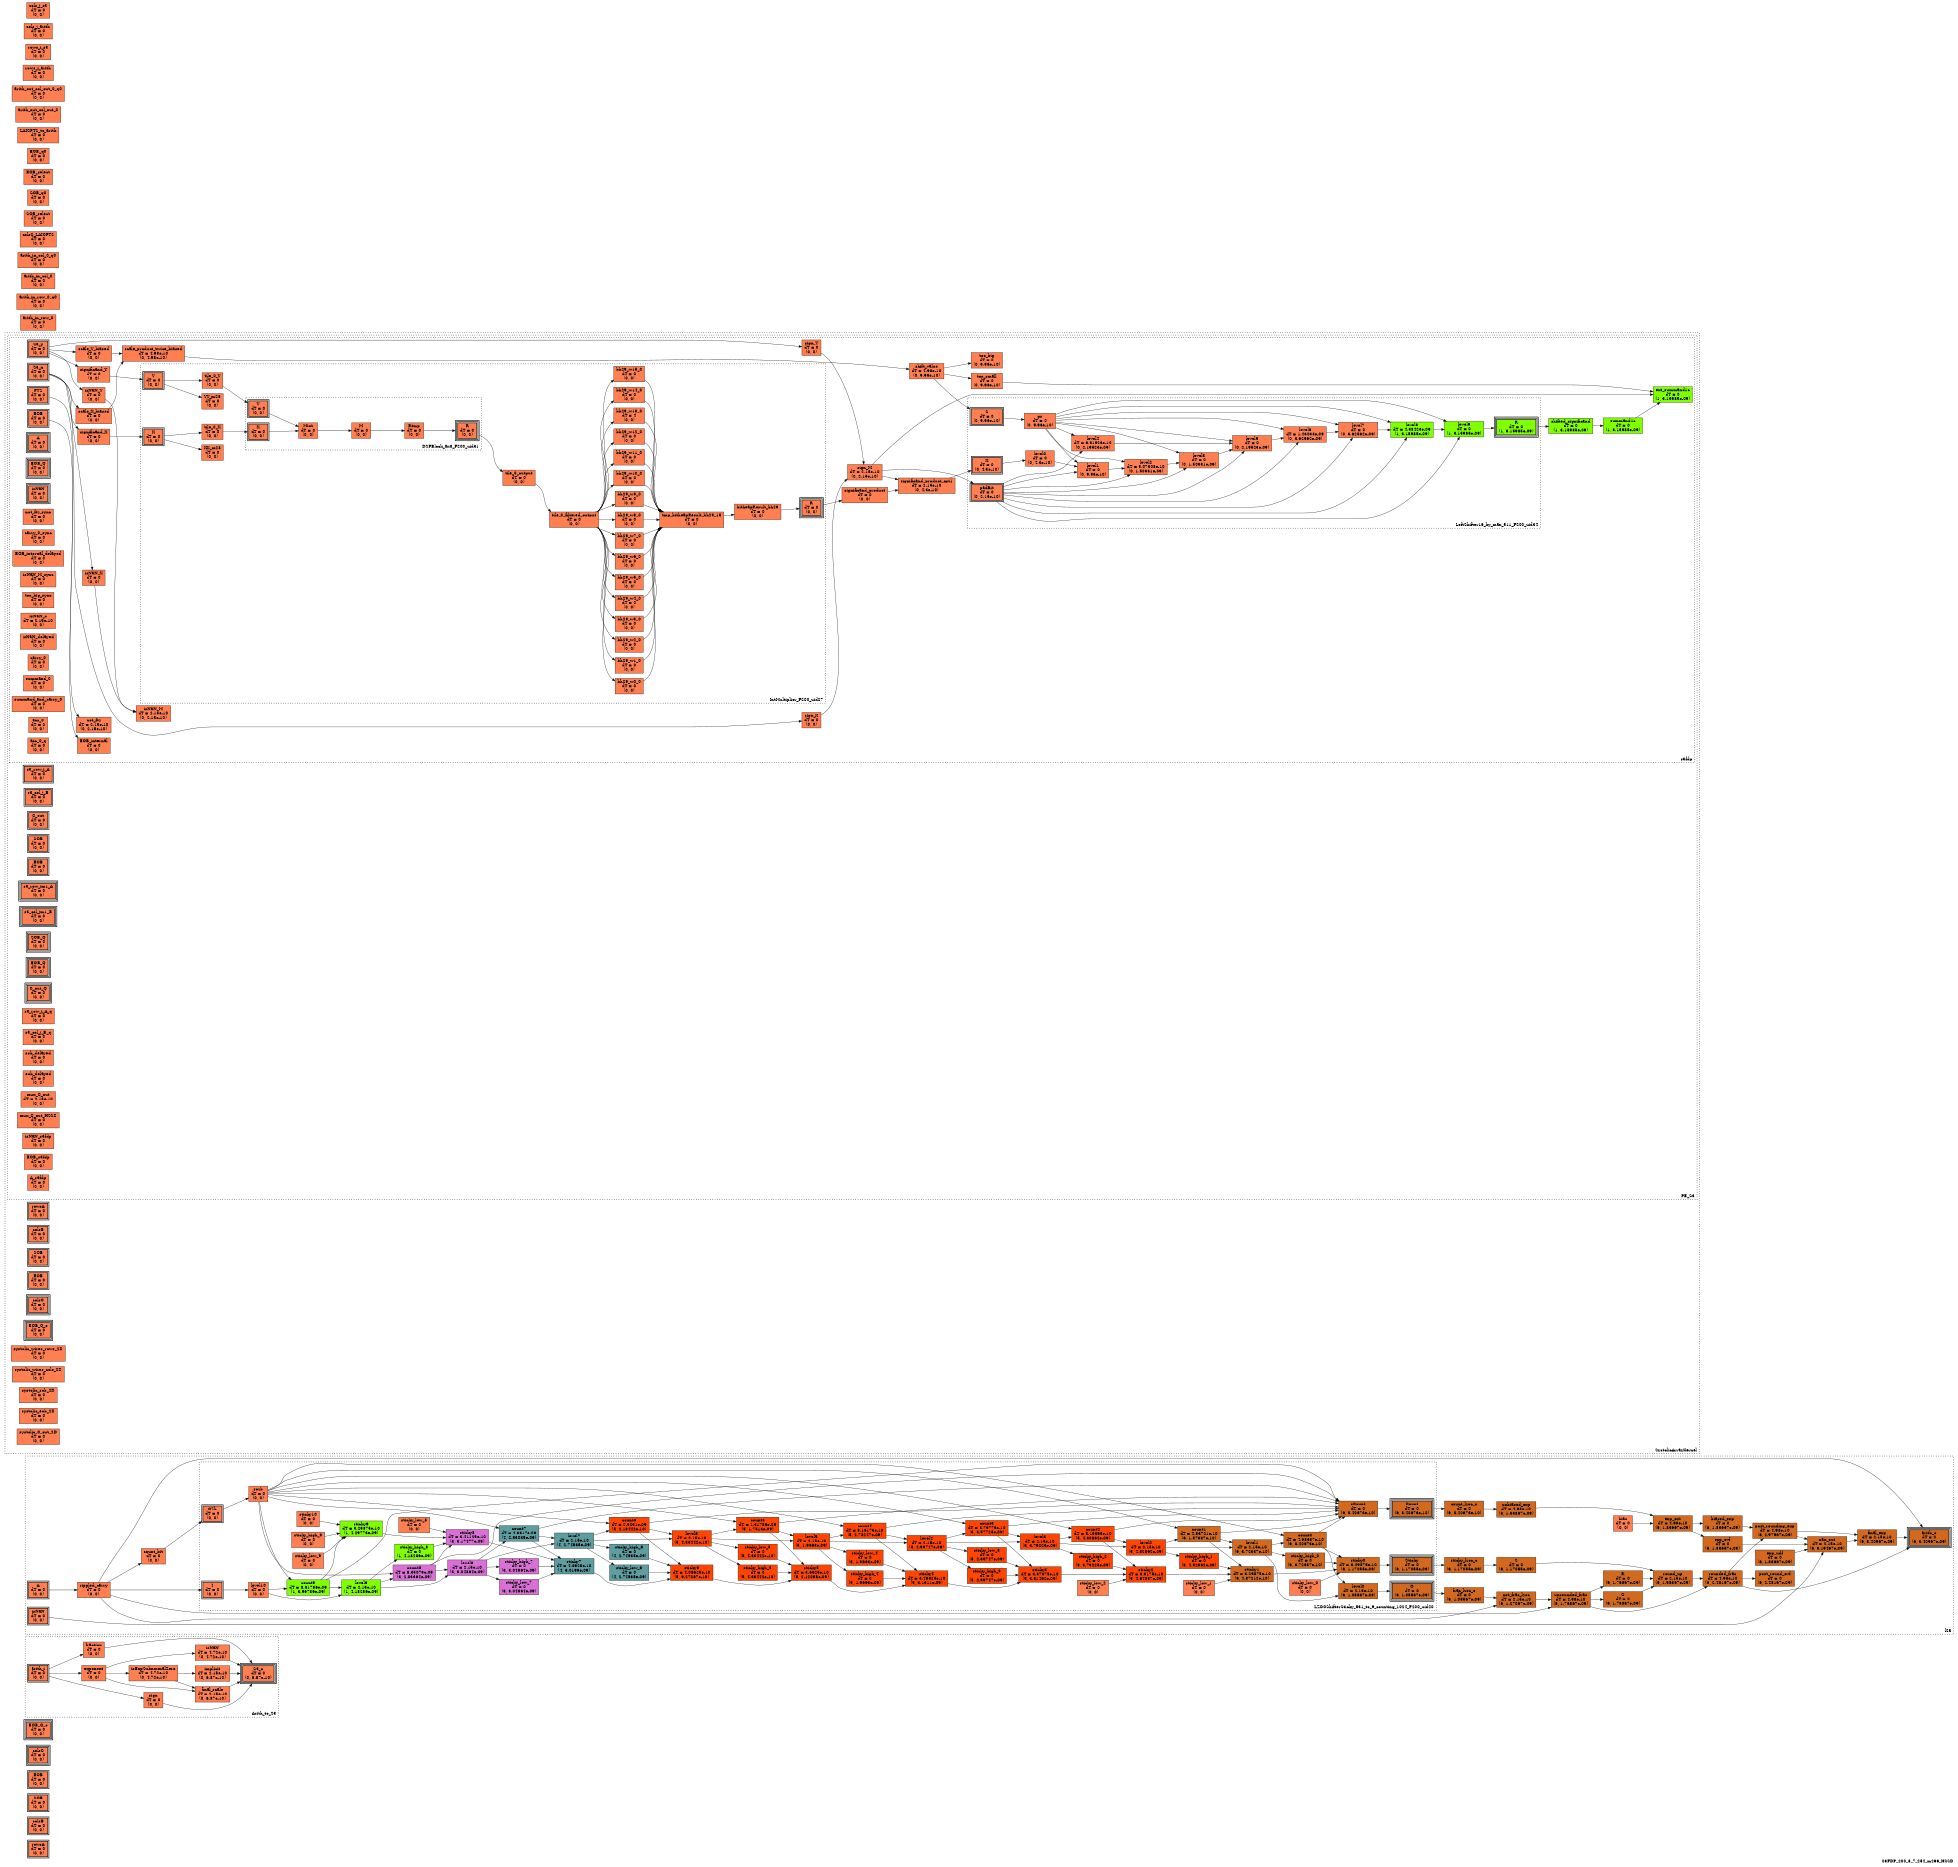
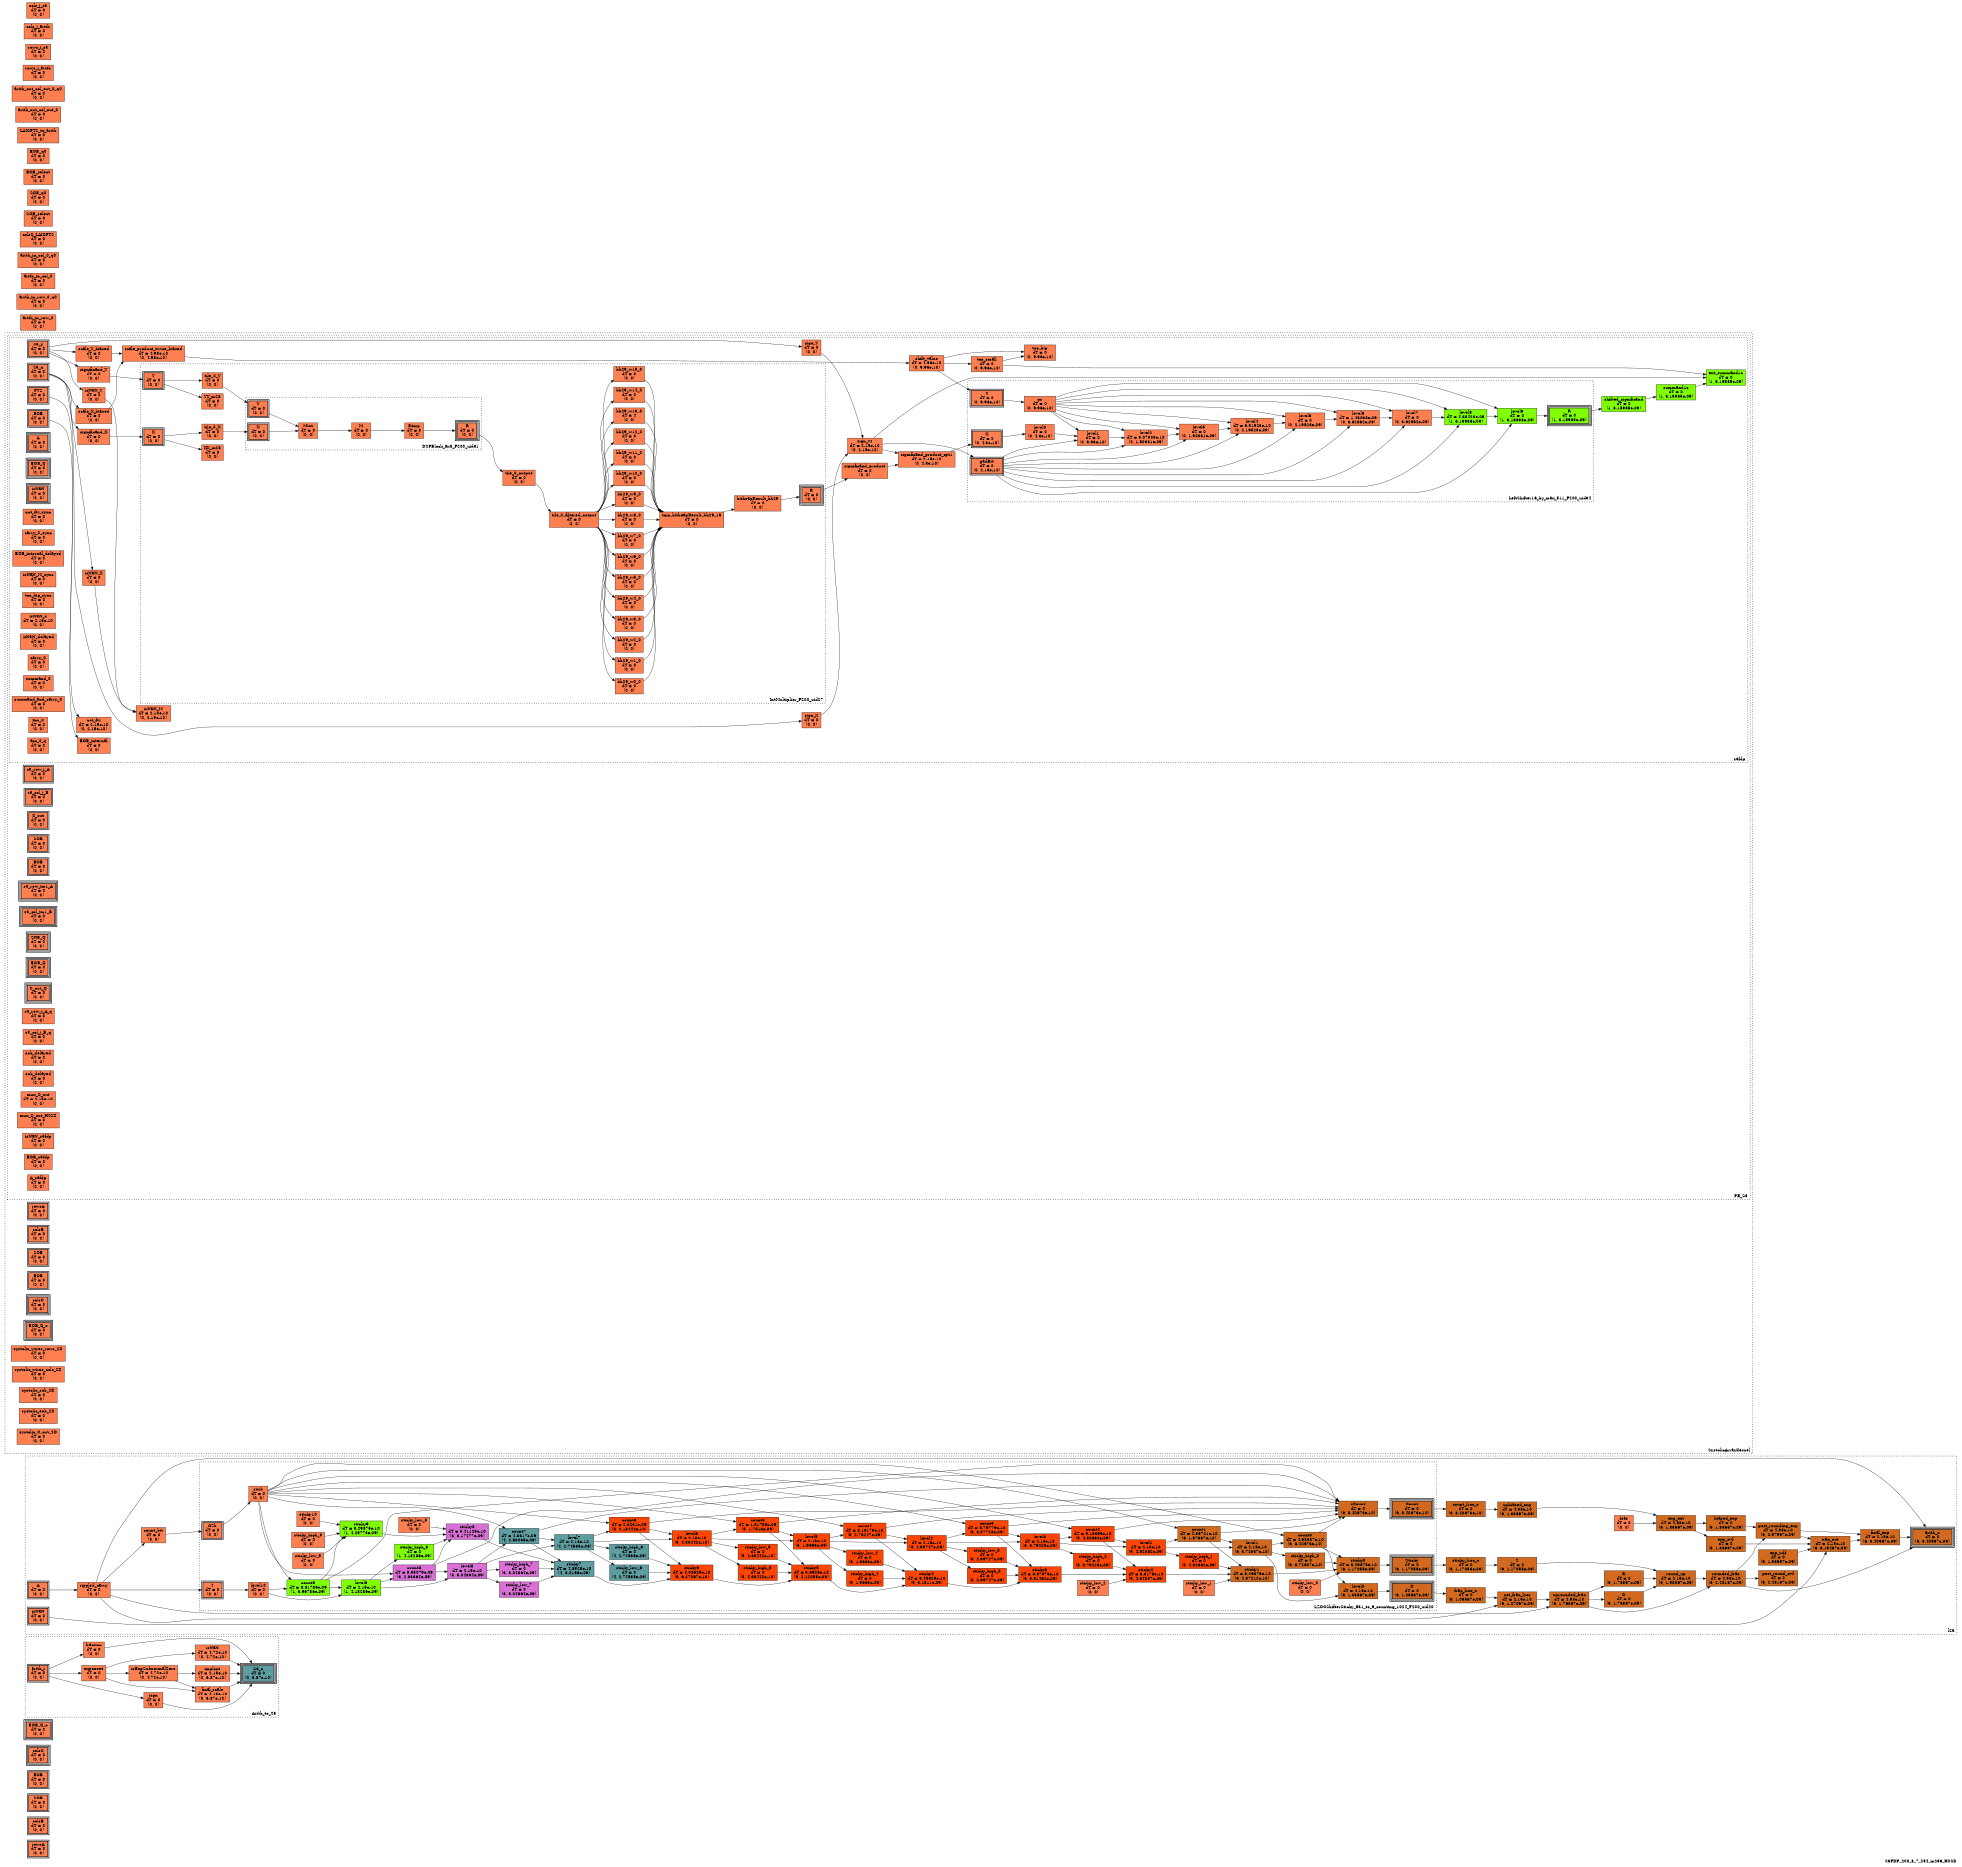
none -> (1012, 359)
(1224, 452) -> (1223, 429)
(258, 1673) -> (258, 1673)
